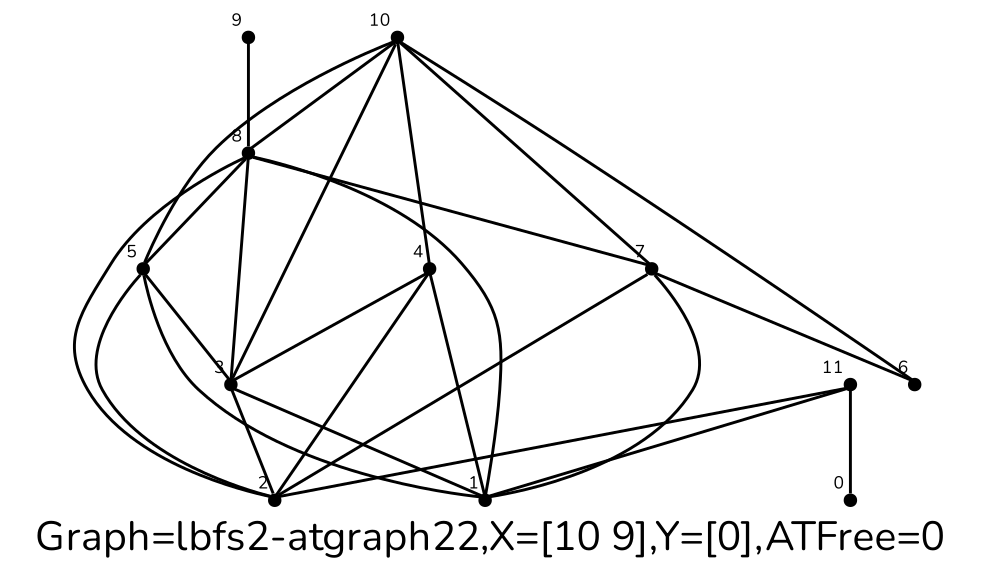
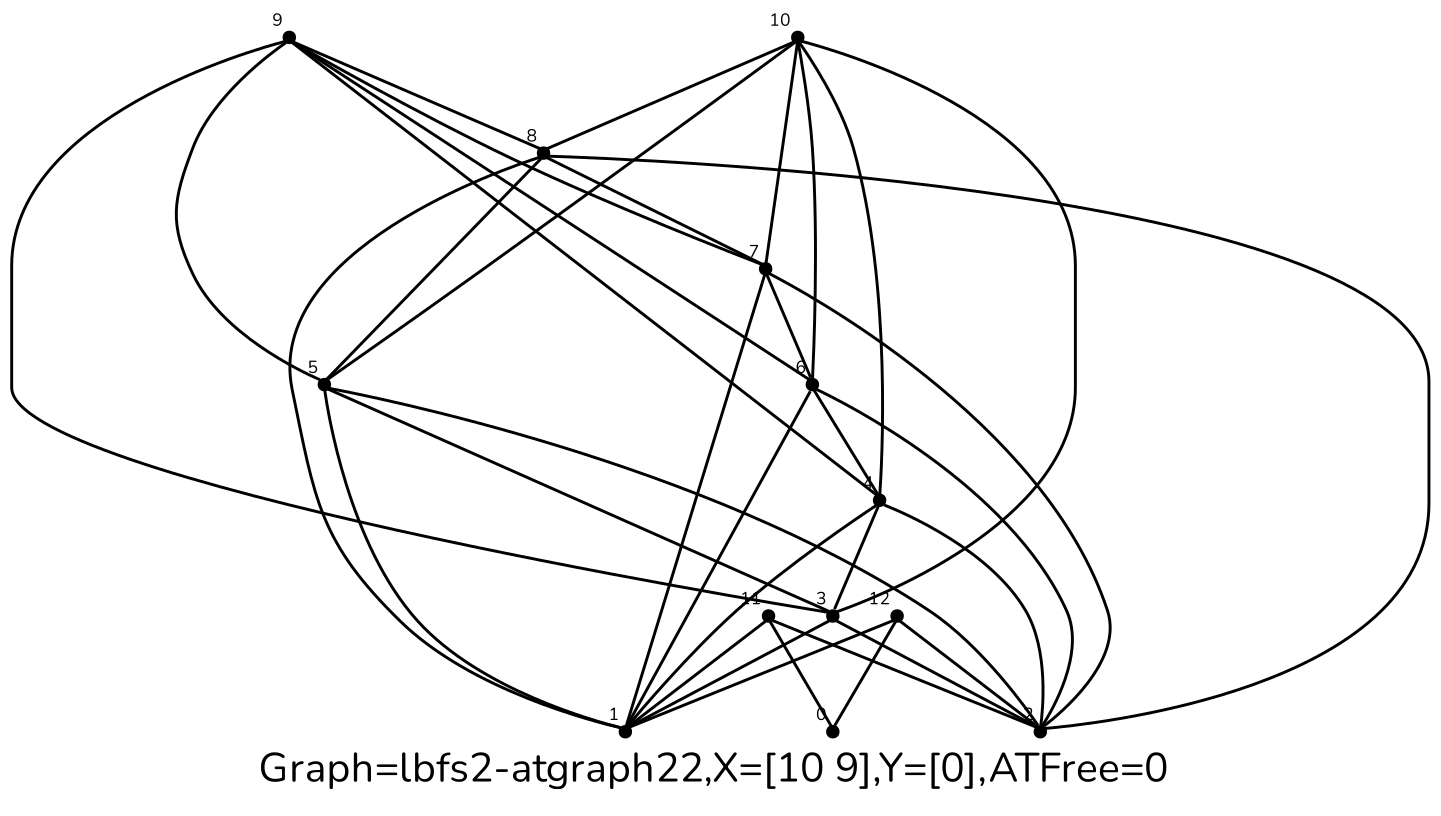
none -> (499, 152)
none -> (538, 203)
none -> (177, 224)
(240, 269) -> (166, 470)
none -> (585, 269)
none -> (846, 443)
none -> (987, 506)
none -> (728, 542)
none -> (897, 616)
